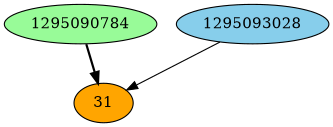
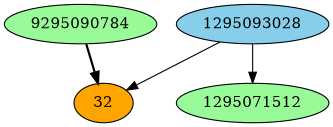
(81, 24) -> (81, 24)
(104, 103) -> (104, 103)
none -> (253, 103)
